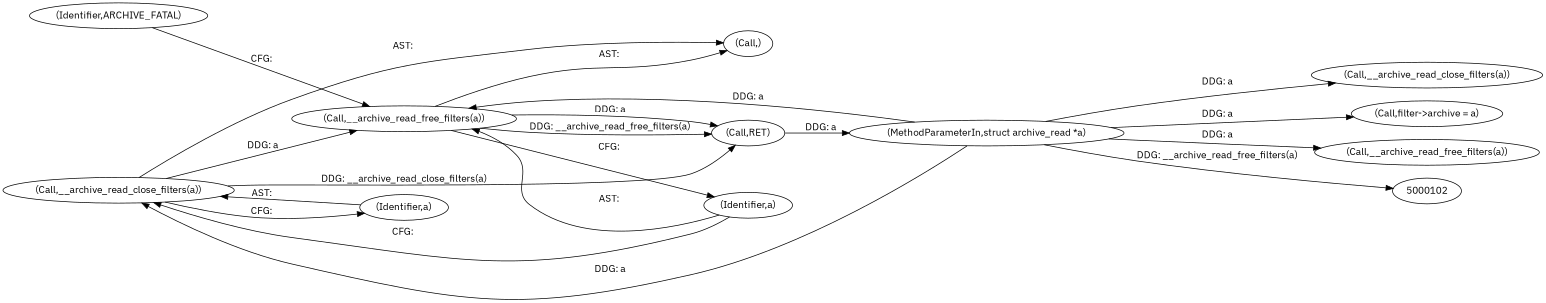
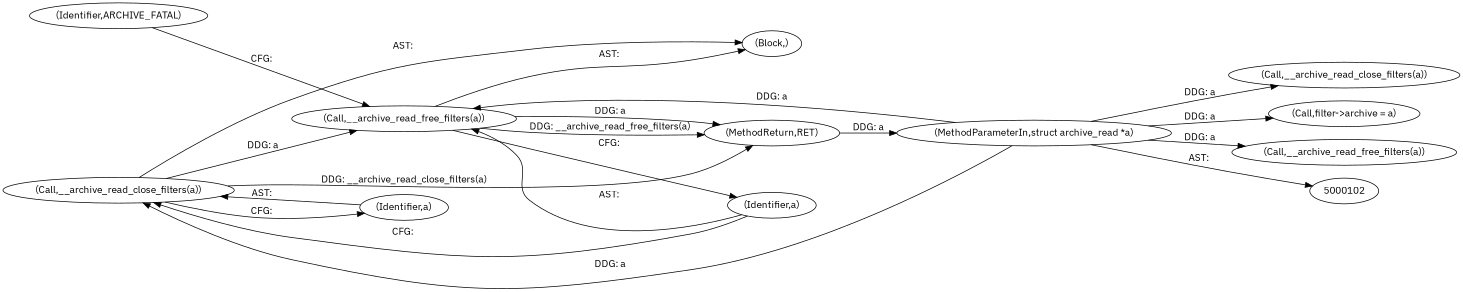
(748, 44) -> (772, 44)
(748, 133) -> (772, 133)
(1218, 156) -> (1200, 158)
